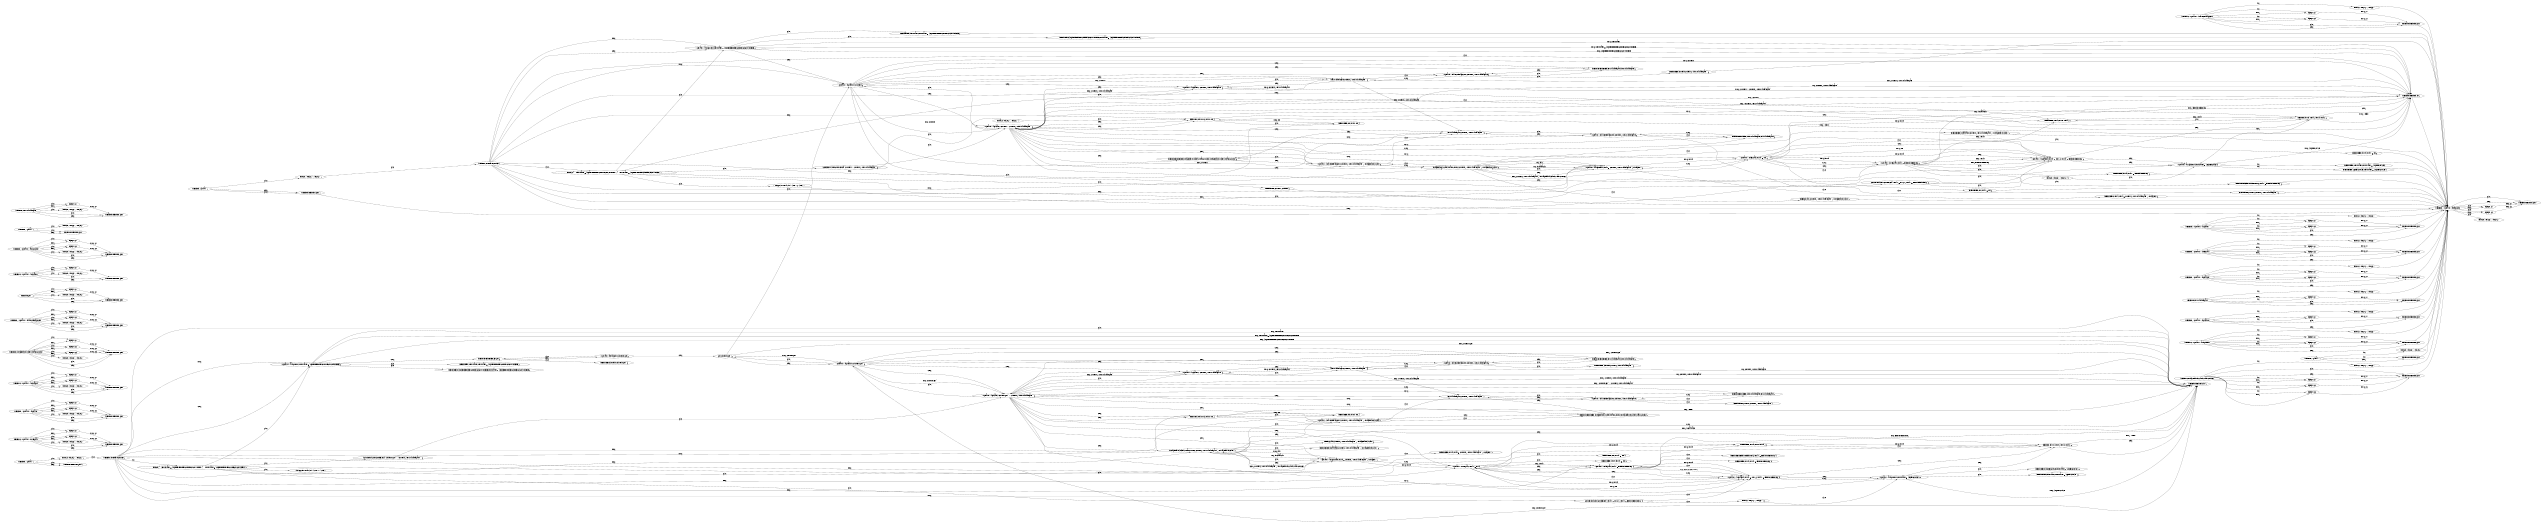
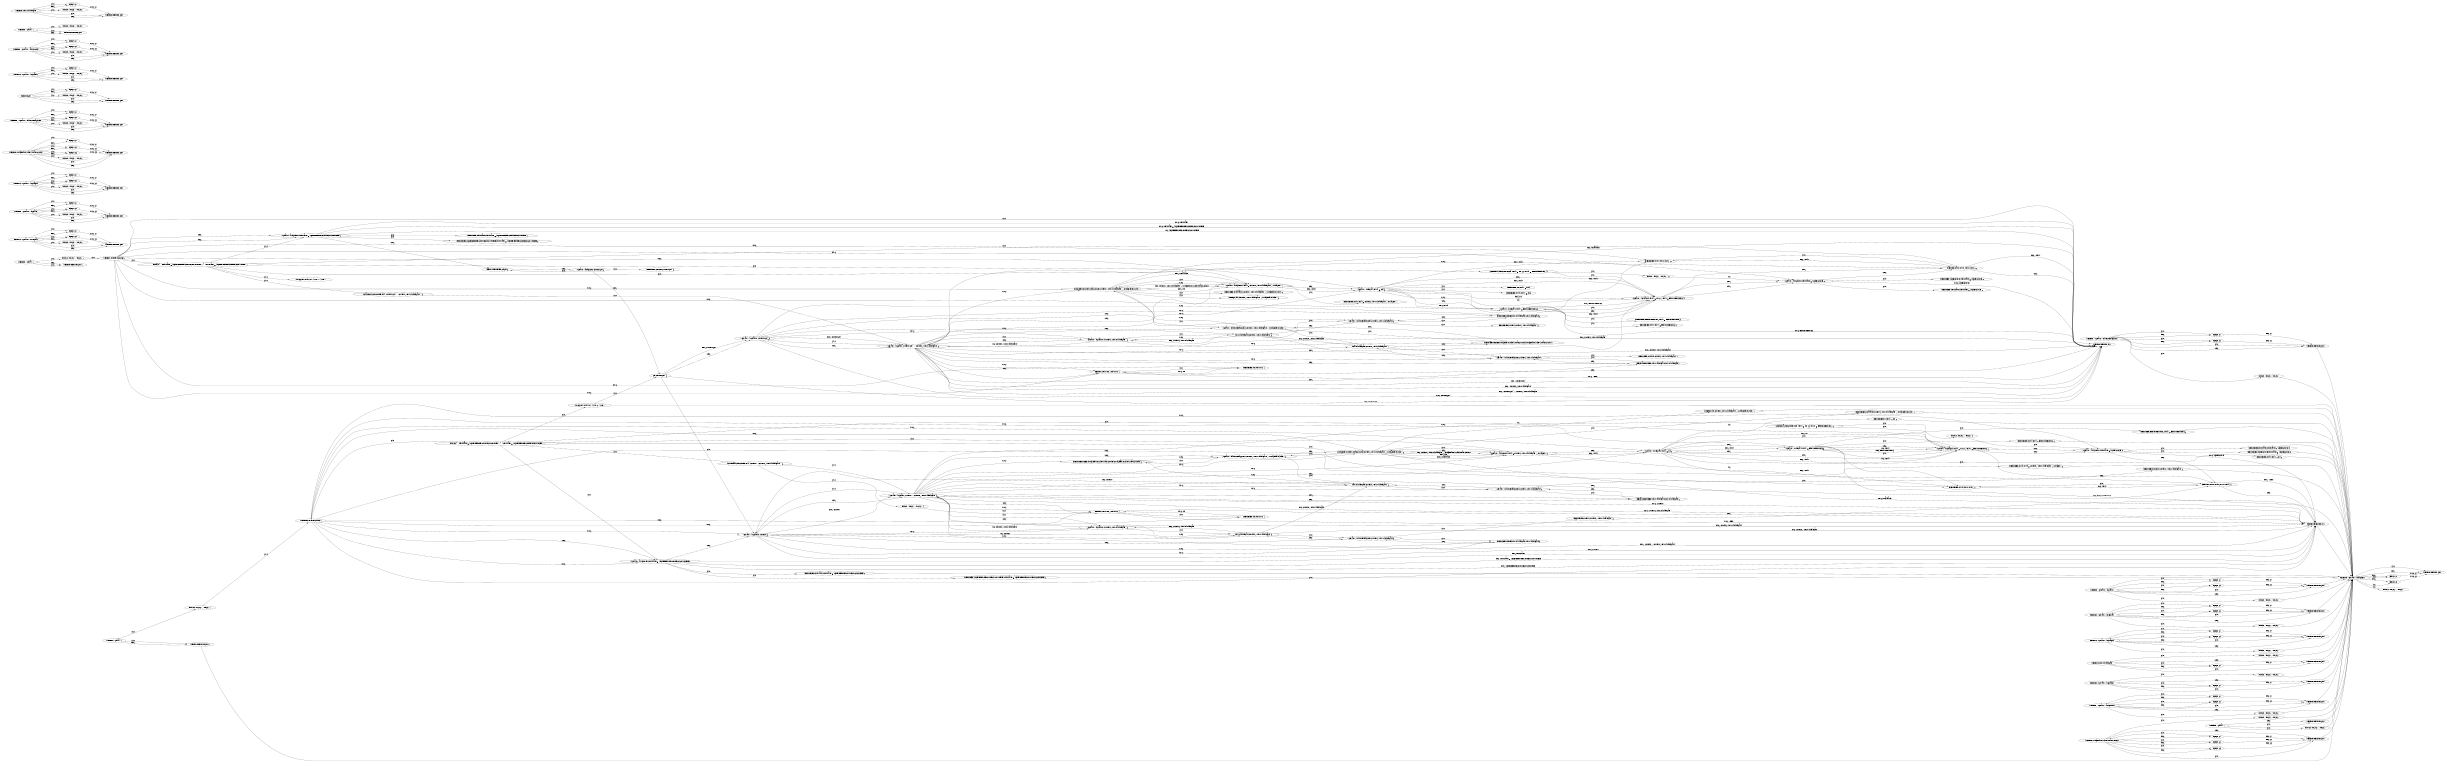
(1277, 189) -> none
(549, 361) -> (624, 270)
(784, 361) -> (625, 391)
